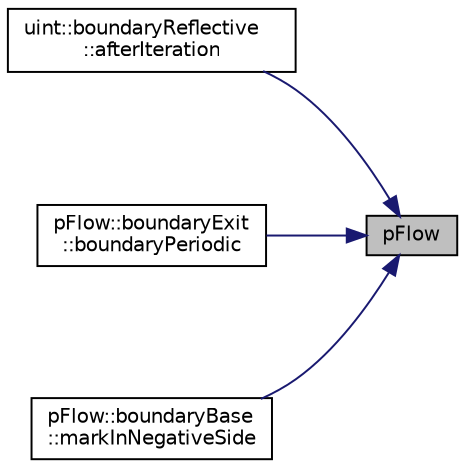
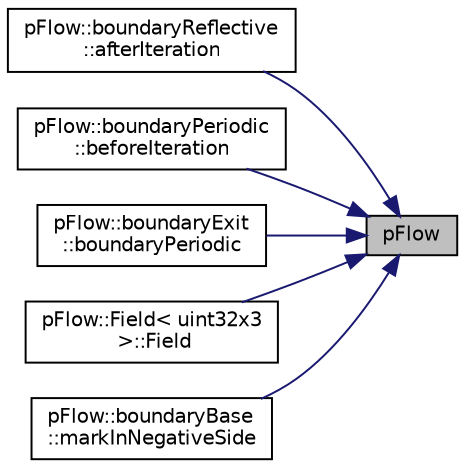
(152, 40) -> (152, 40)
none -> (152, 139)
none -> (152, 332)
